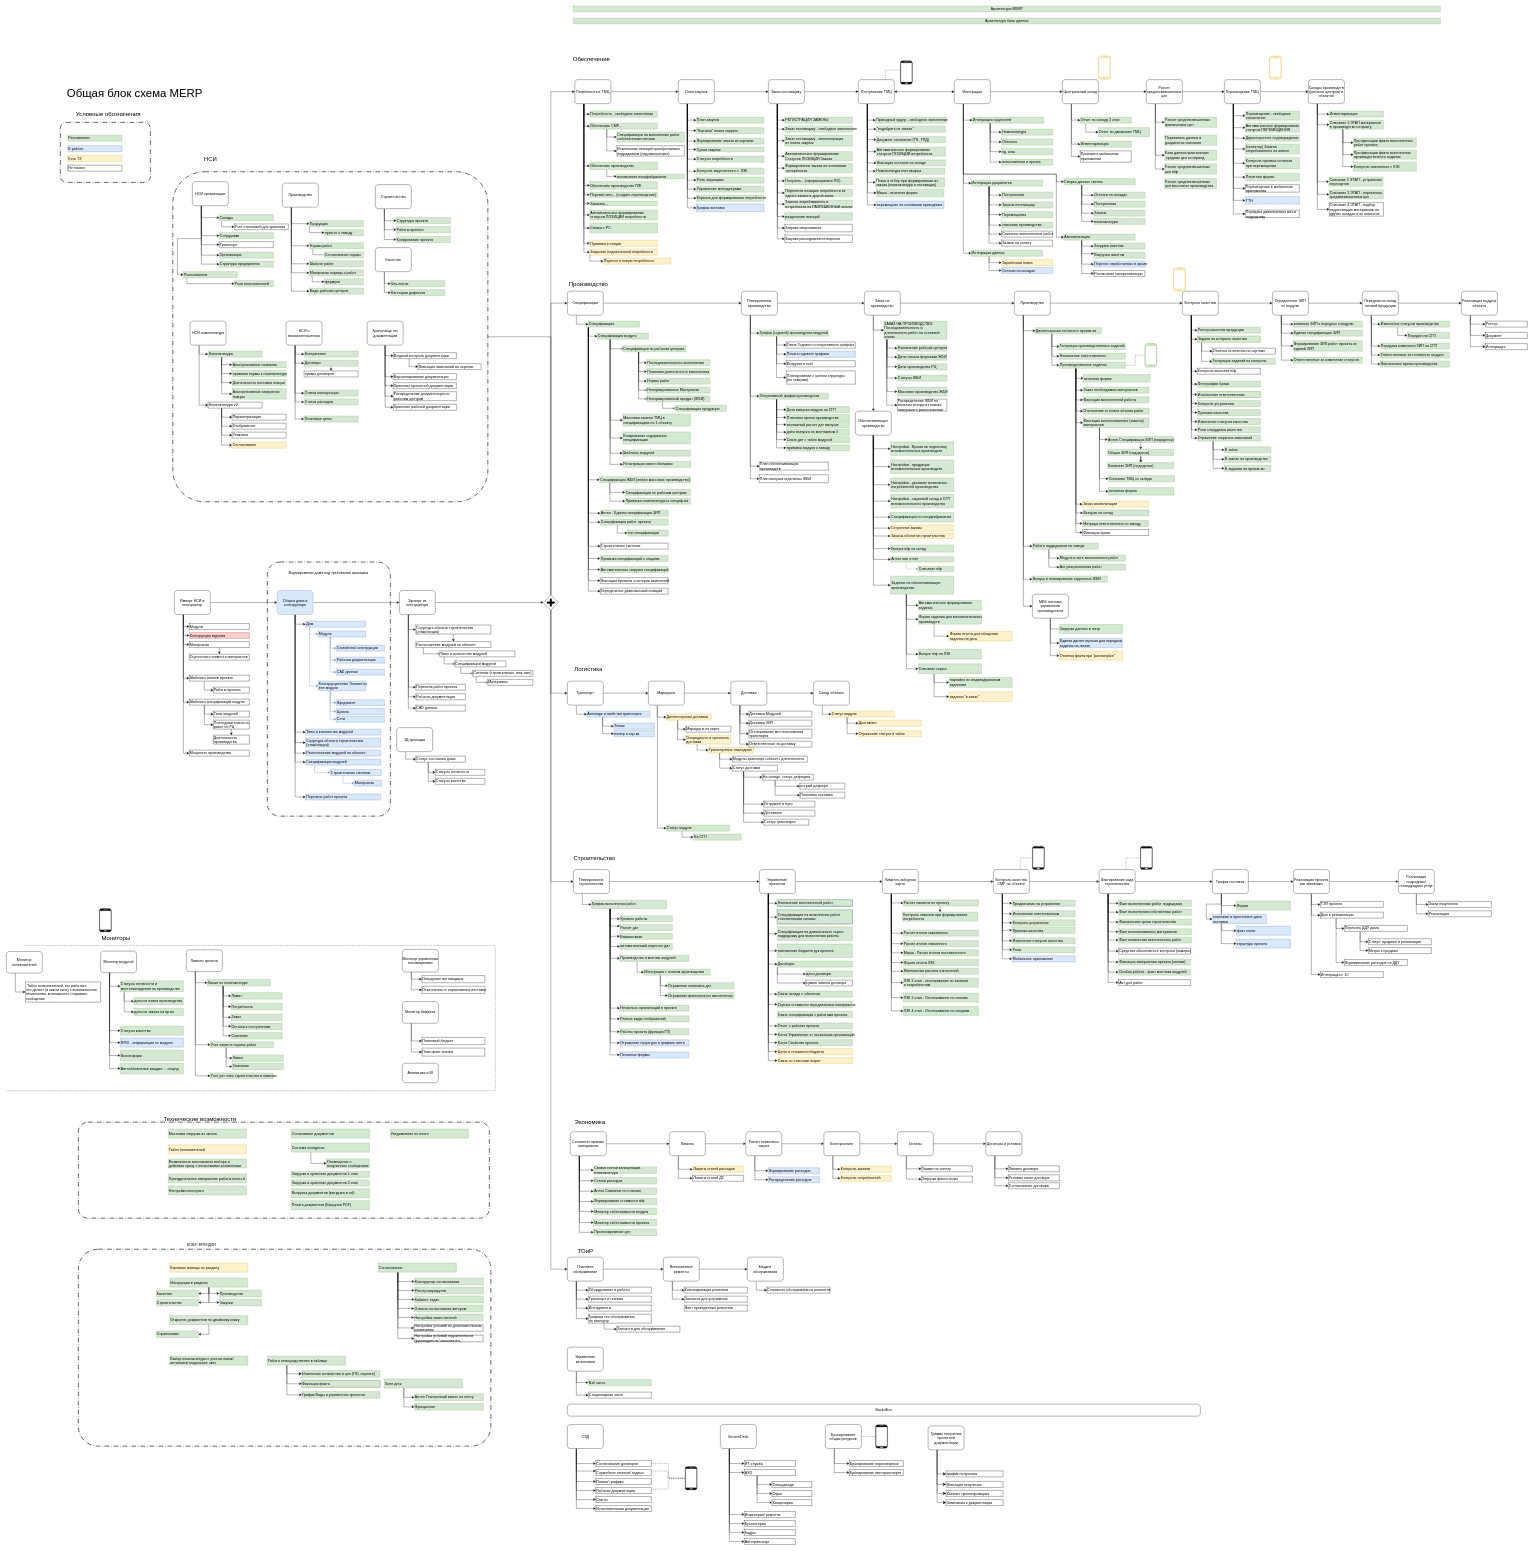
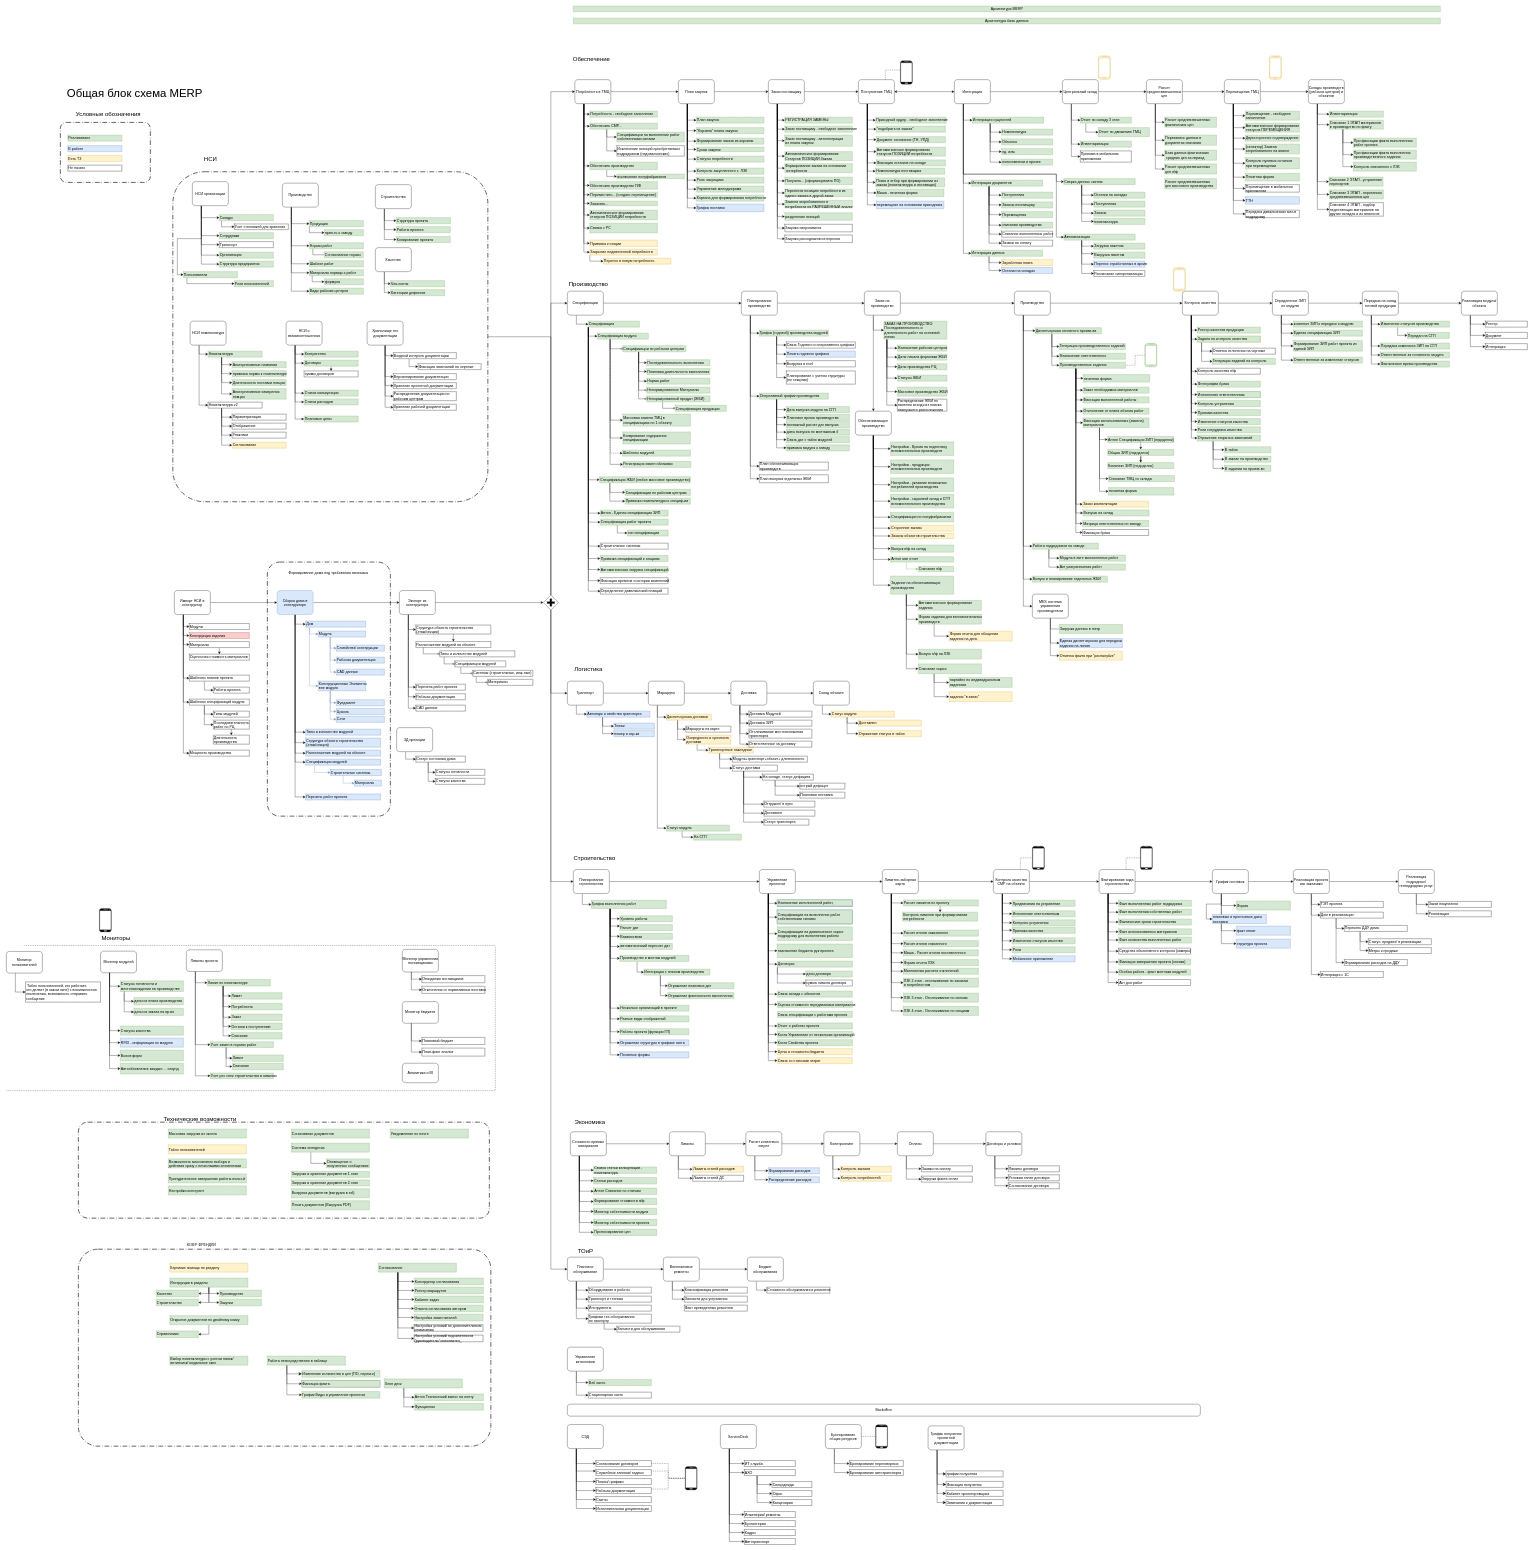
none -> (1160, 140)
(615, 453) -> (615, 453)
